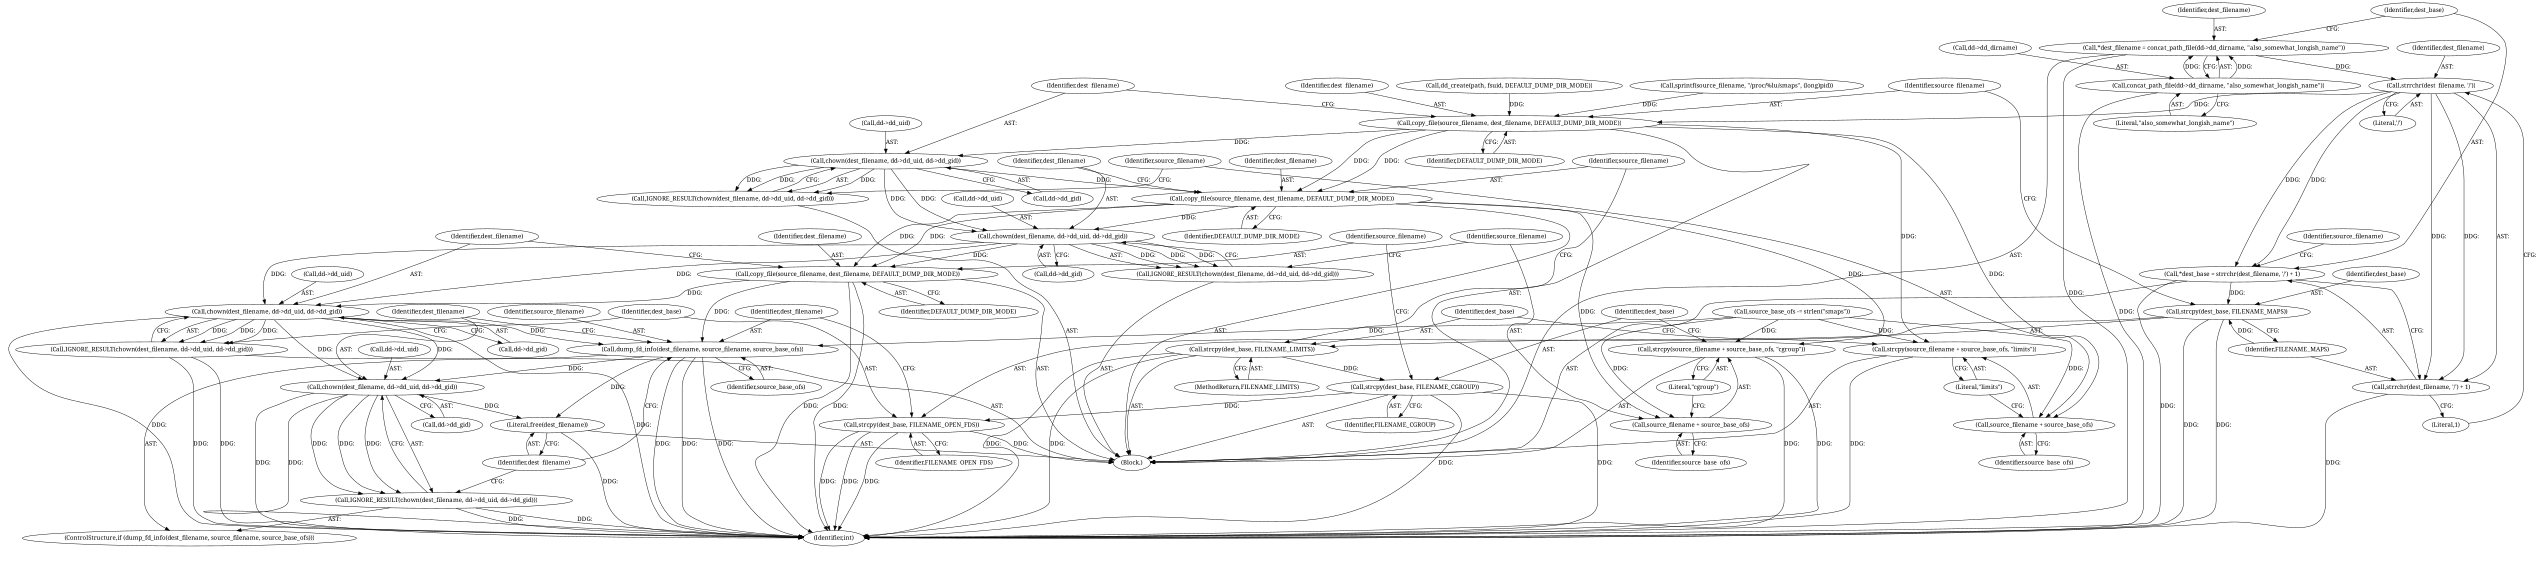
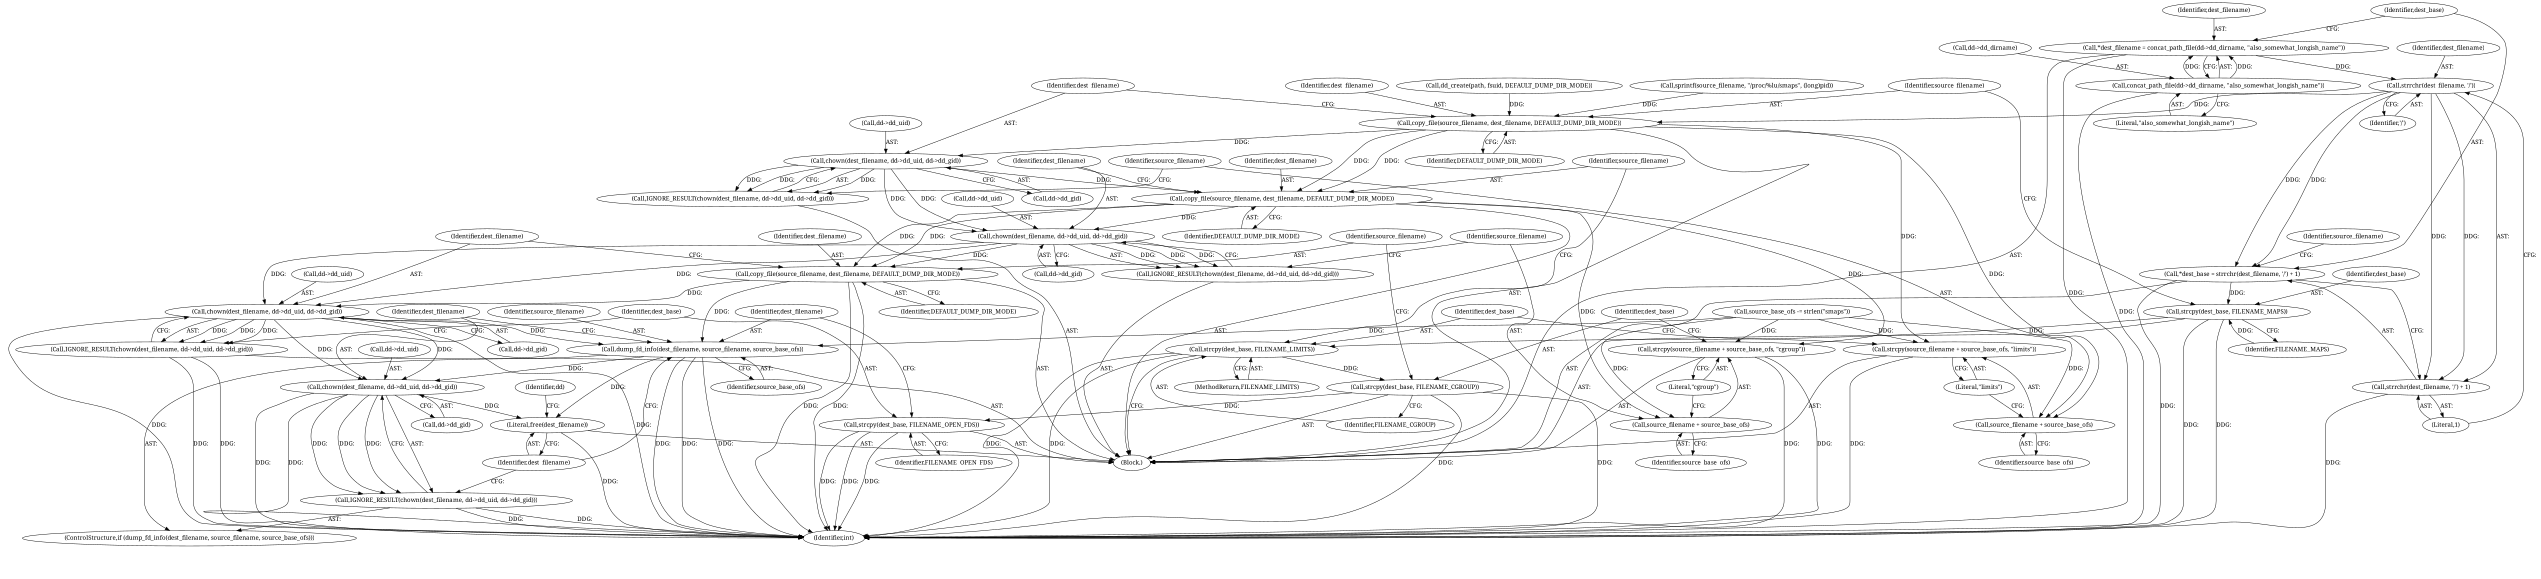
(2388, 124) -> (2388, 124)
(2037, 331) -> (2037, 331)
(1443, 340) -> (1578, 379)
(2351, 368) -> (2421, 411)
none -> (545, 387)
(1138, 406) -> (1138, 406)
(2448, 406) -> (2448, 406)
(1388, 407) -> (1207, 409)
(1022, 444) -> (1022, 444)
